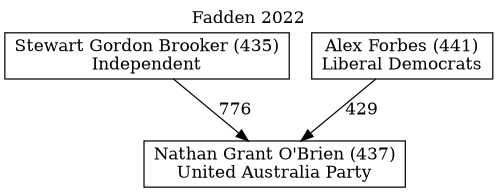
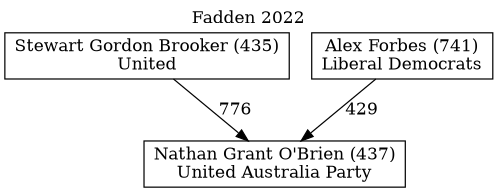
(147, 56) -> (147, 56)
(402, 56) -> (402, 56)
